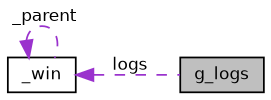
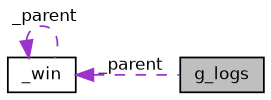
(128, 65) -> (128, 65)
